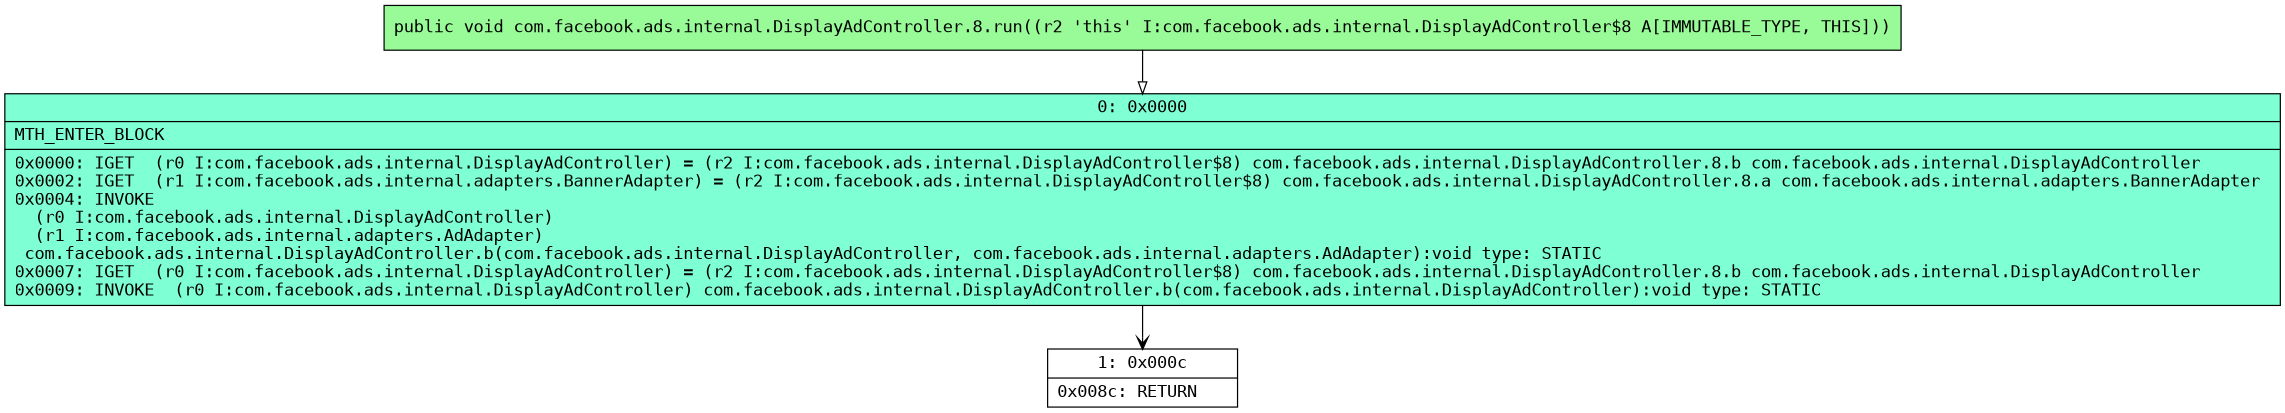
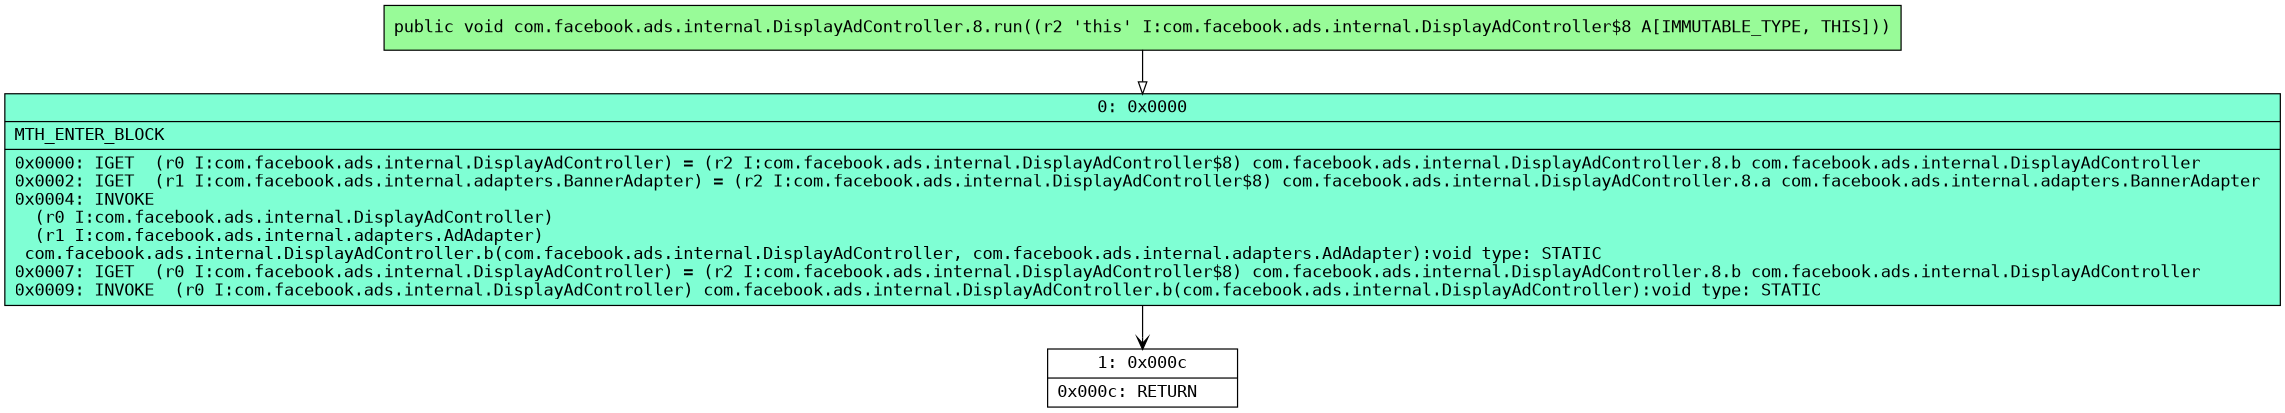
(1143, 392) -> (1143, 392)
